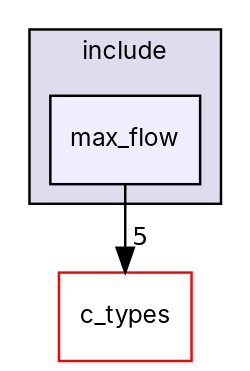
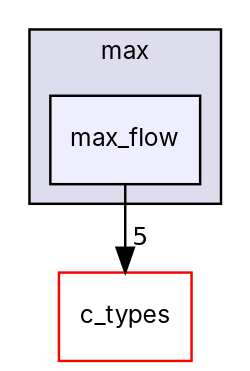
(125, 53) -> (125, 53)
